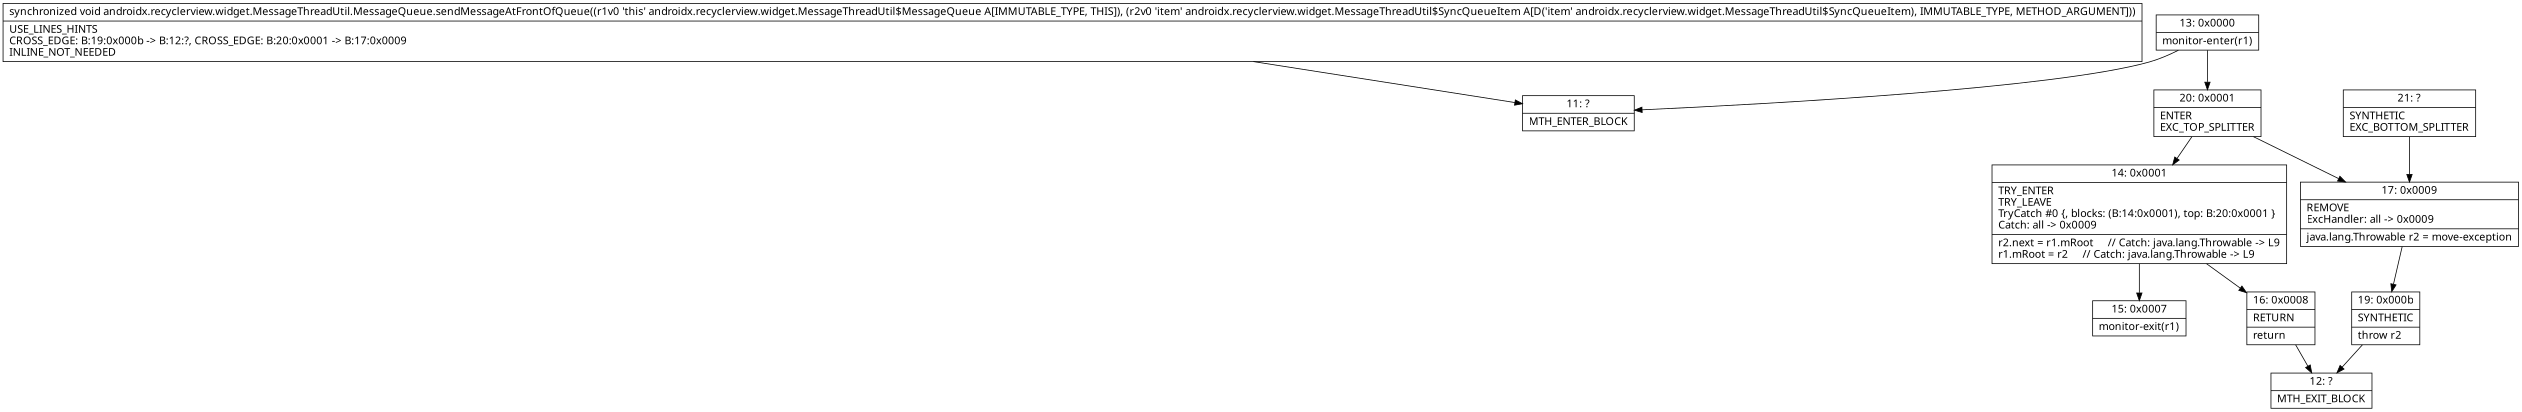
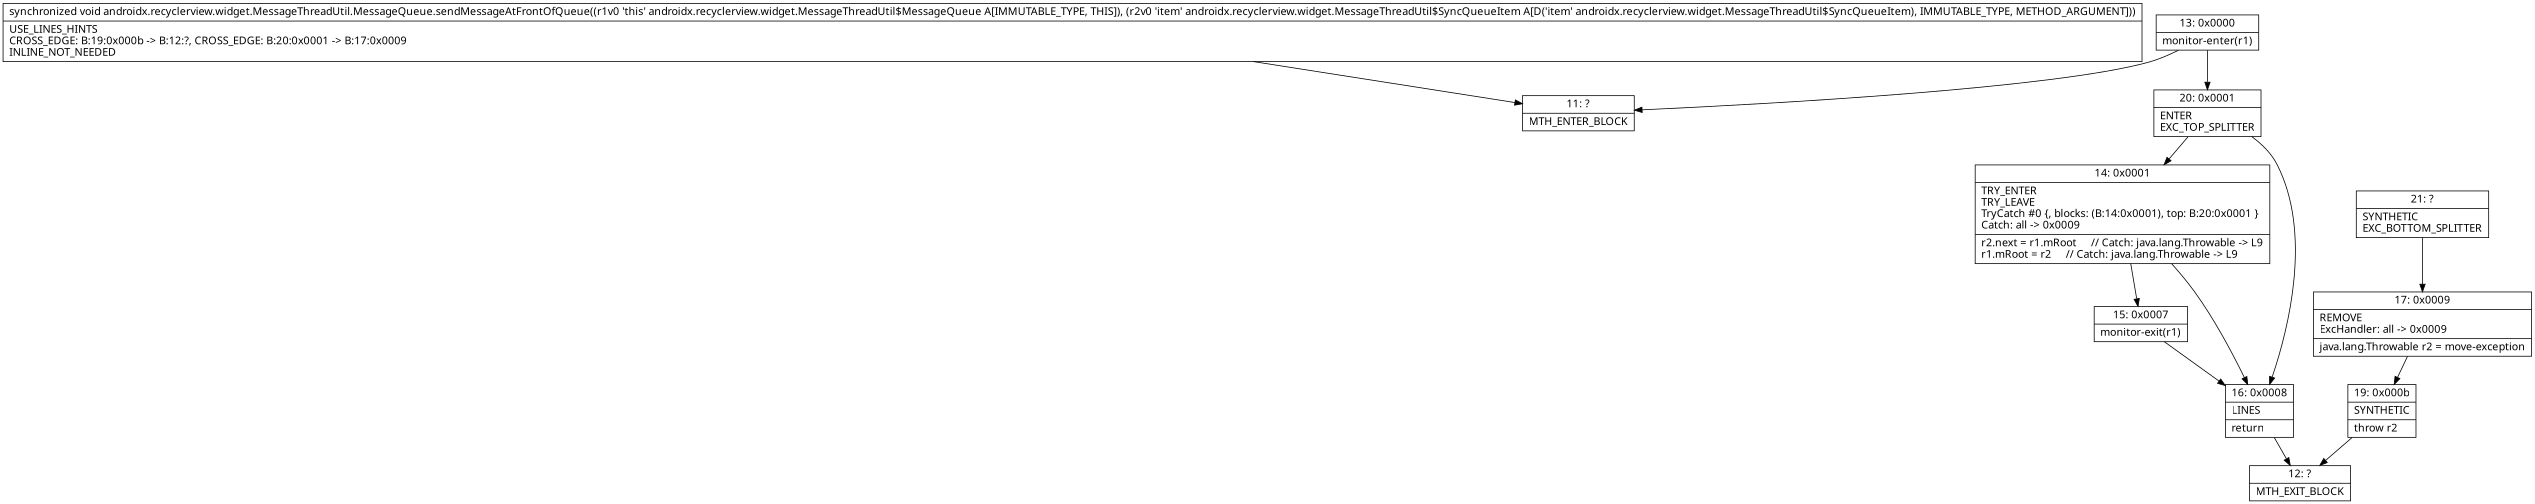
(2296, 158) -> (2295, 252)
(2274, 318) -> (2246, 411)
none -> (2192, 361)
